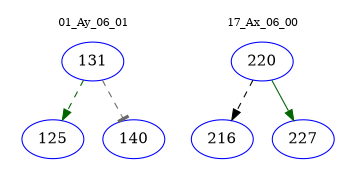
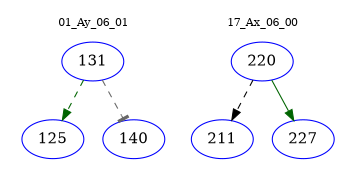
(222, 139) -> (222, 139)
